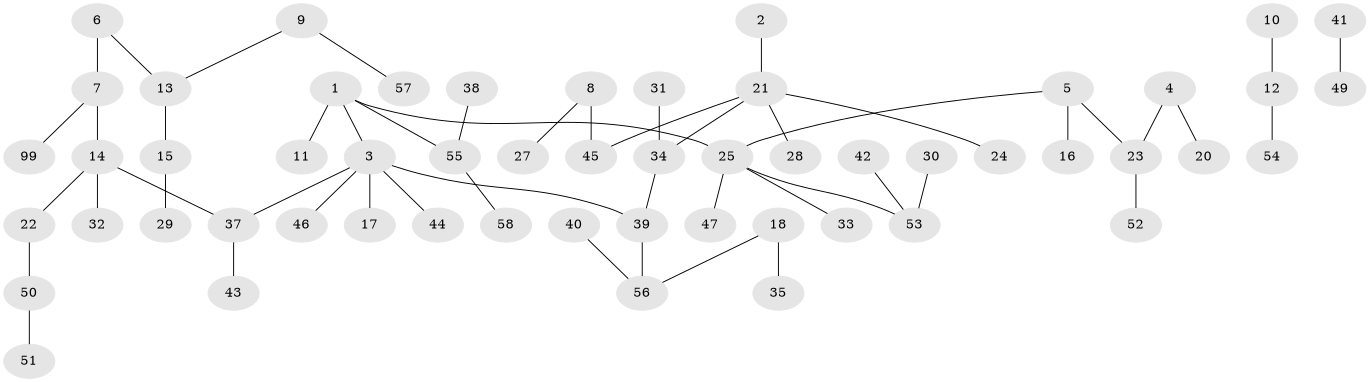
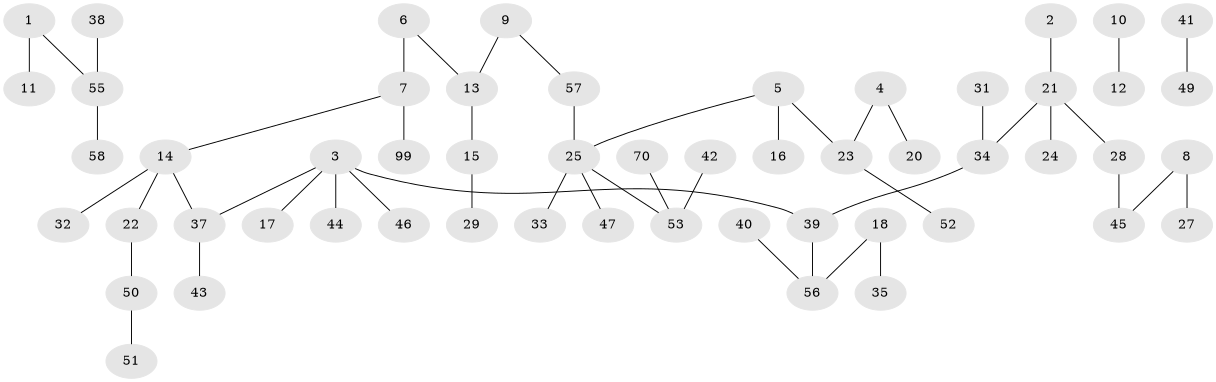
(675, 121) -> (1119, 191)
(353, 123) -> none
(532, 123) -> (574, 123)
(932, 157) -> (642, 157)
(1272, 157) -> none
